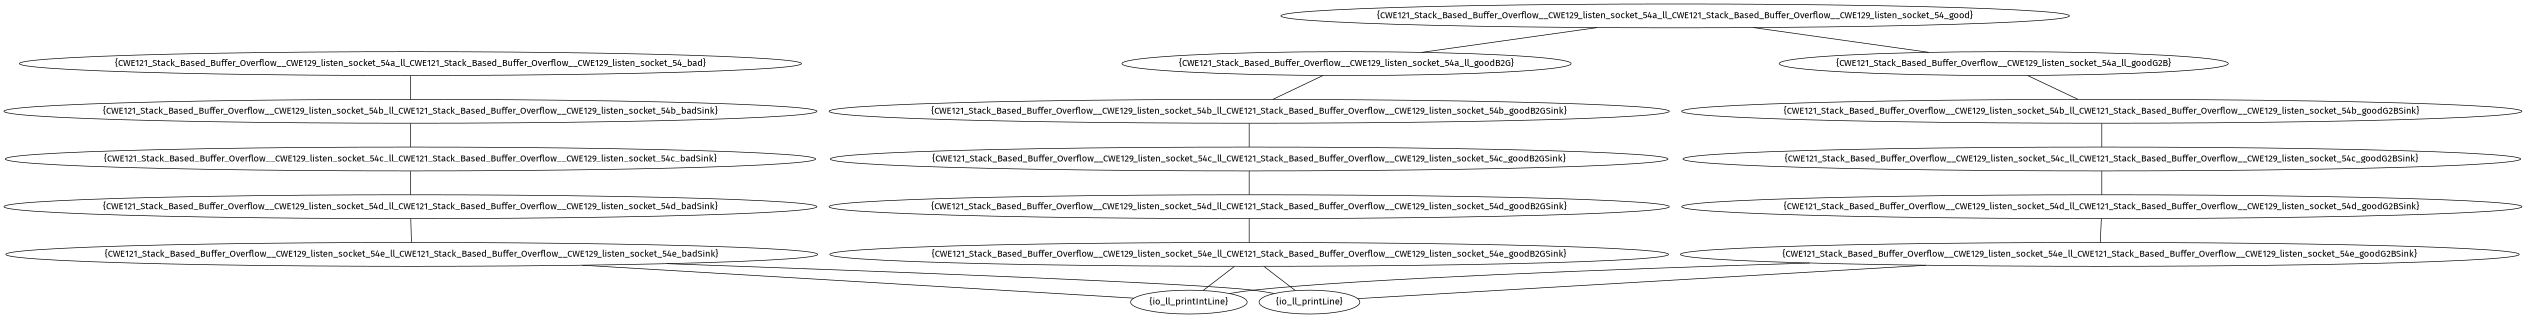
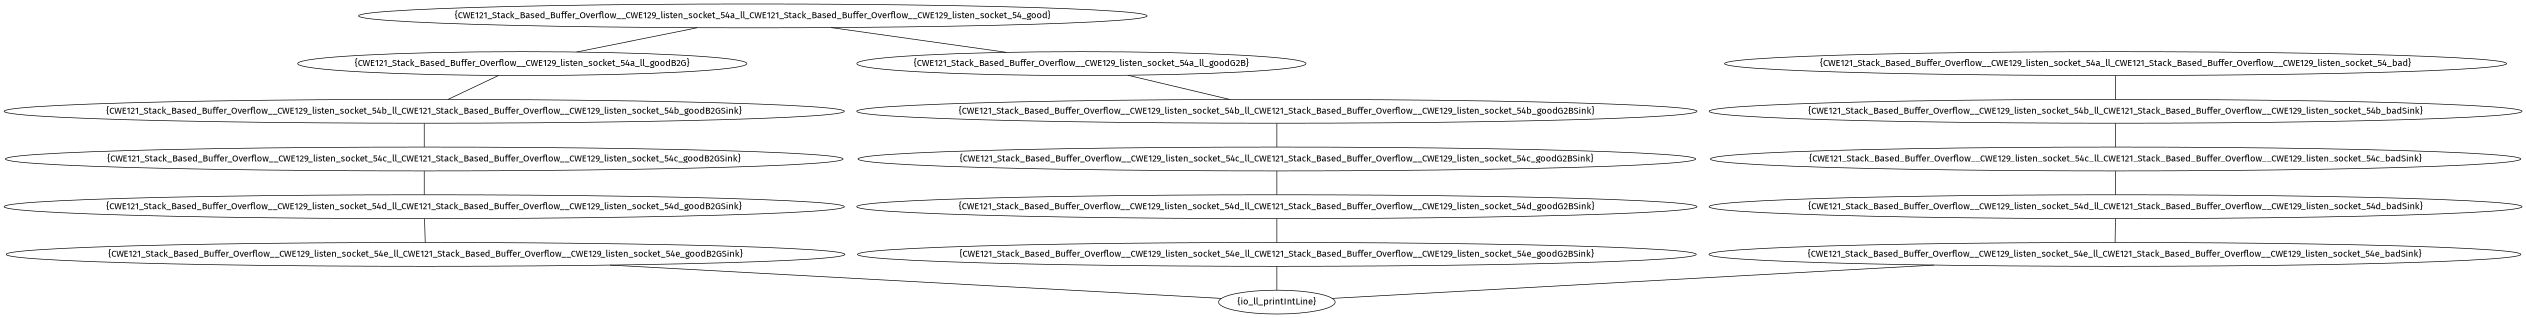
(1309, 302) -> none
